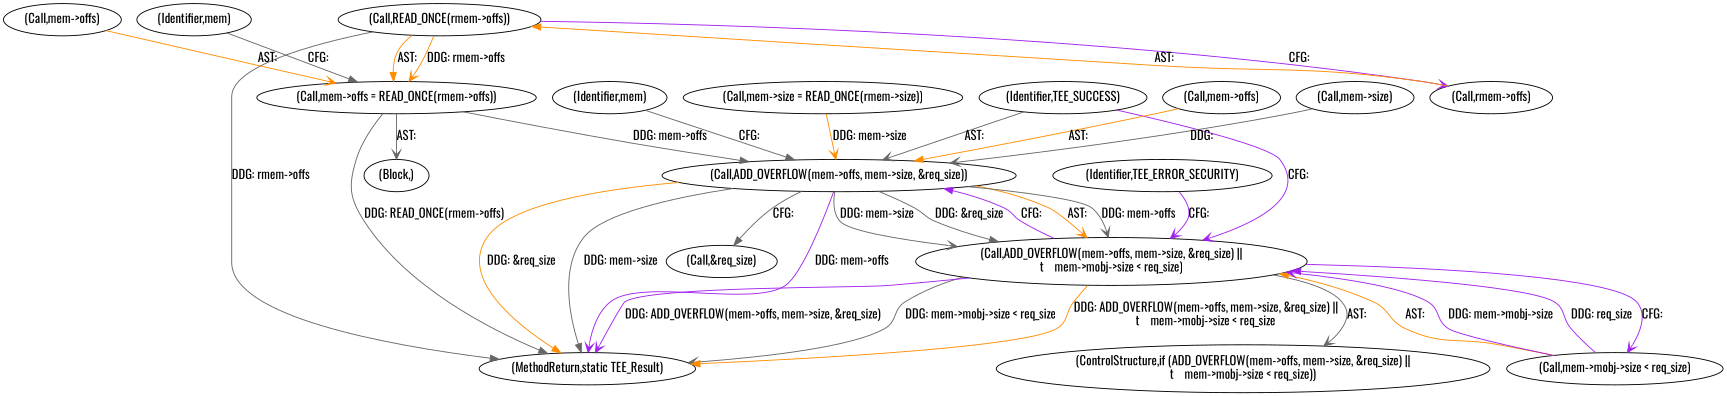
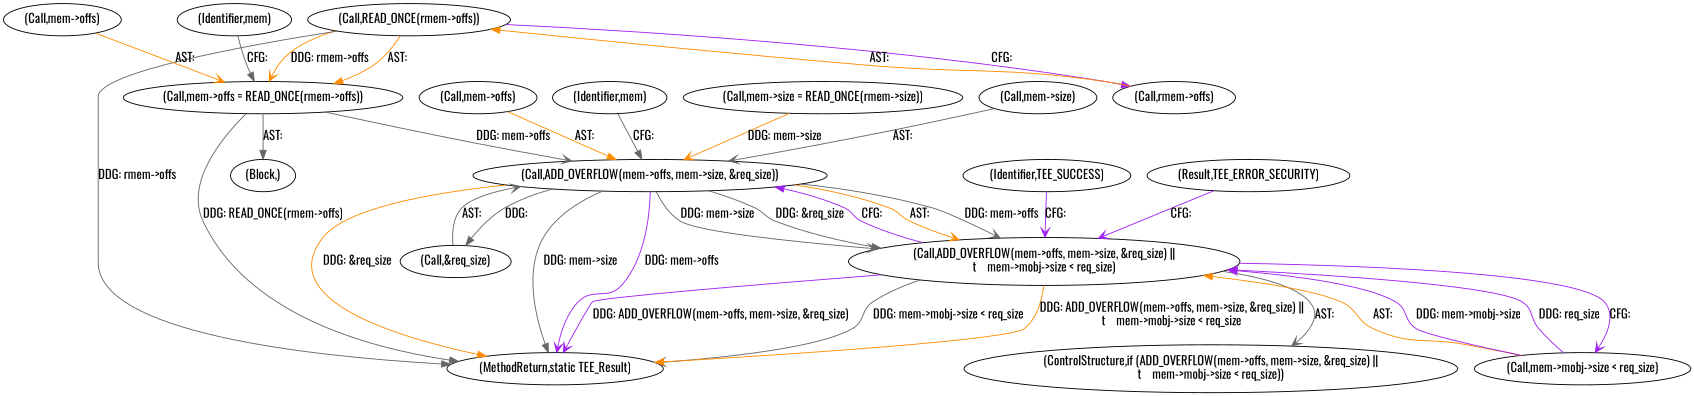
(991, 39) -> (814, 46)
(397, 132) -> (263, 132)
(957, 134) -> (468, 203)
(1203, 137) -> (904, 137)
(601, 138) -> (444, 137)
(1162, 176) -> (1248, 176)
(785, 215) -> (518, 215)
